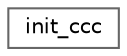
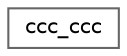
(64, 28) -> (64, 28)
